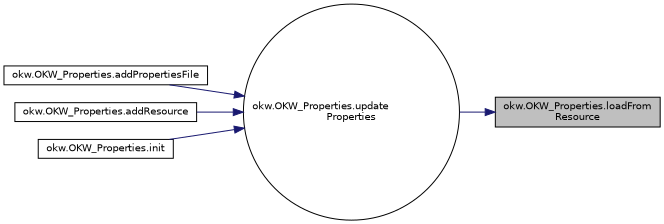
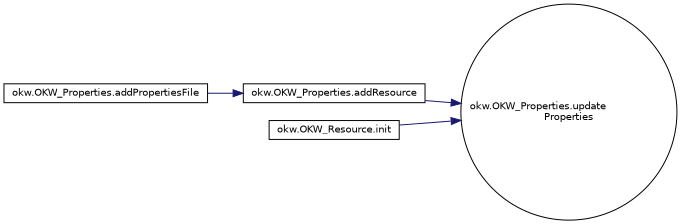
(202, 90) -> (220, 93)
(578, 112) -> none
(106, 149) -> (334, 130)
